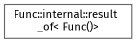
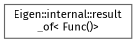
(68, 21) -> (68, 21)
